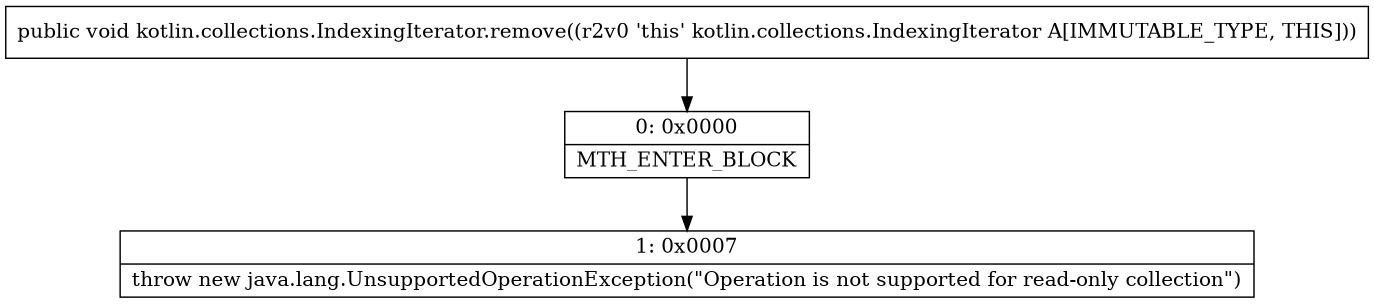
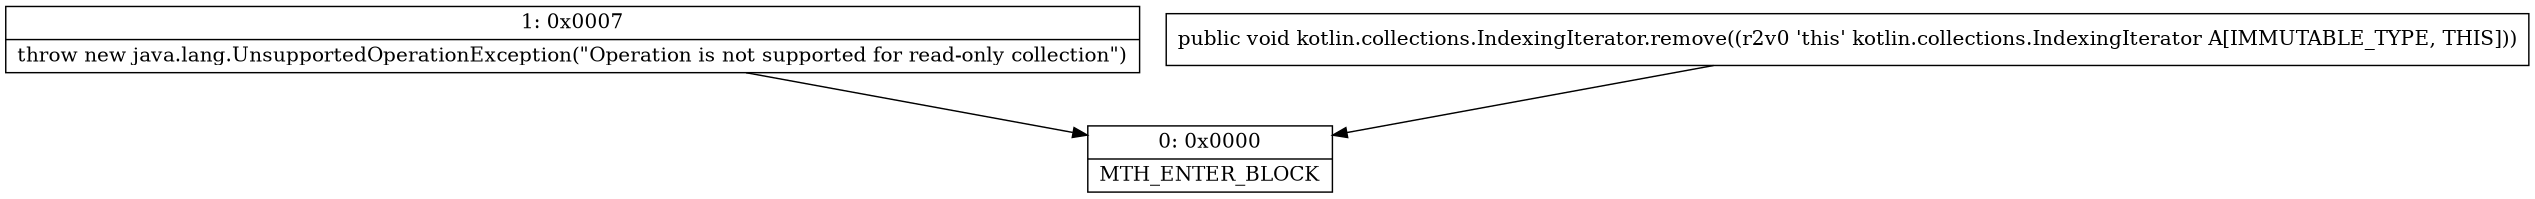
(687, 197) -> (909, 103)
